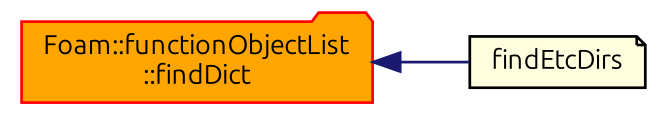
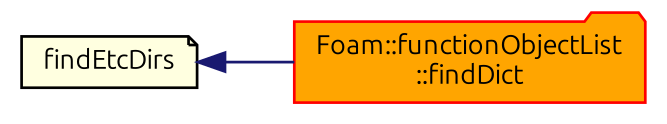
(435, 62) -> (260, 62)
